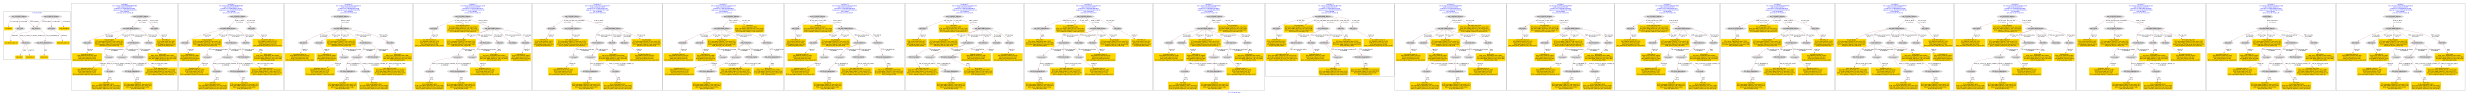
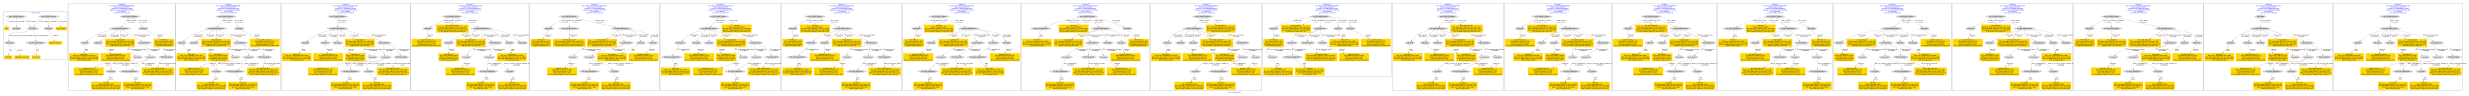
(8, 29) -> (7, 29)
(11, 43) -> none
(30, 57) -> (22, 57)
